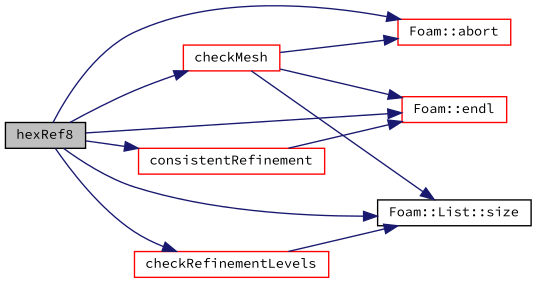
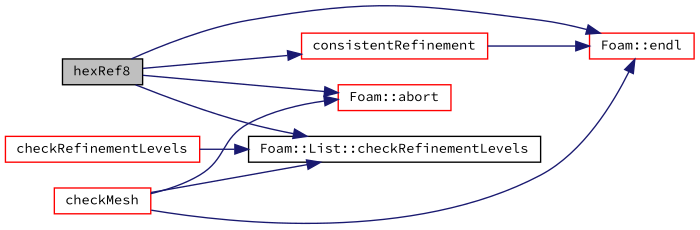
(121, 96) -> none
(103, 206) -> none
(454, 213) -> (395, 149)
